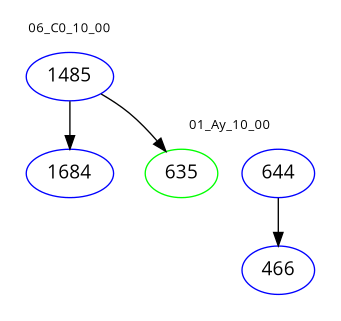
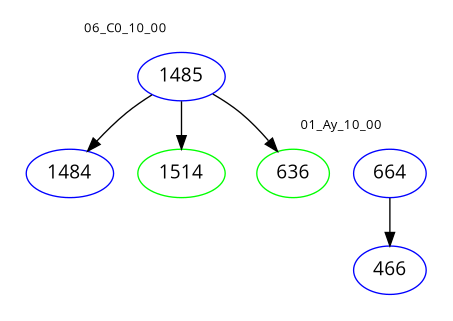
(70, 173) -> (70, 173)
none -> (181, 173)
(181, 173) -> (293, 173)
(278, 173) -> (390, 173)
